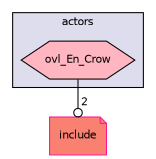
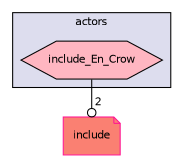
(78, 60) -> (92, 60)
